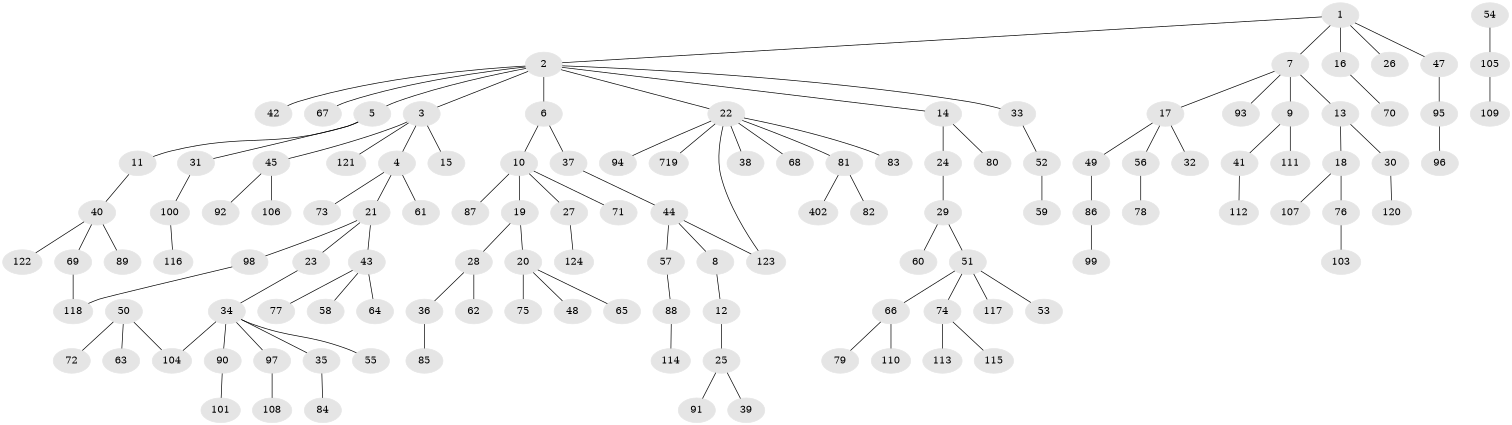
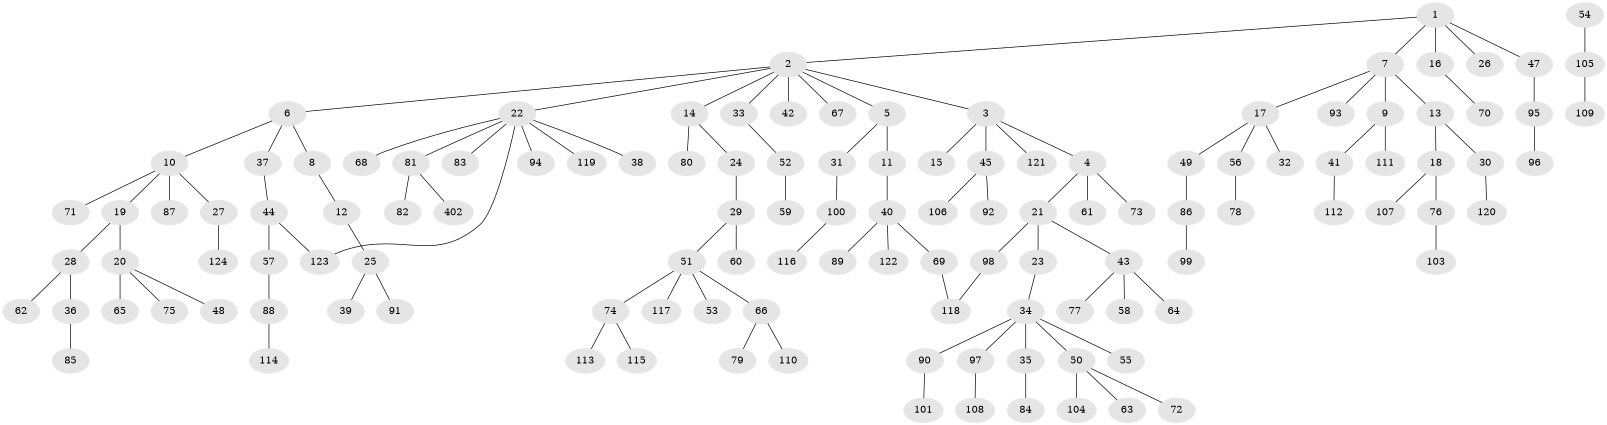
(669, 163) -> (587, 163)
(692, 237) -> (300, 139)
(199, 336) -> (1051, 336)
